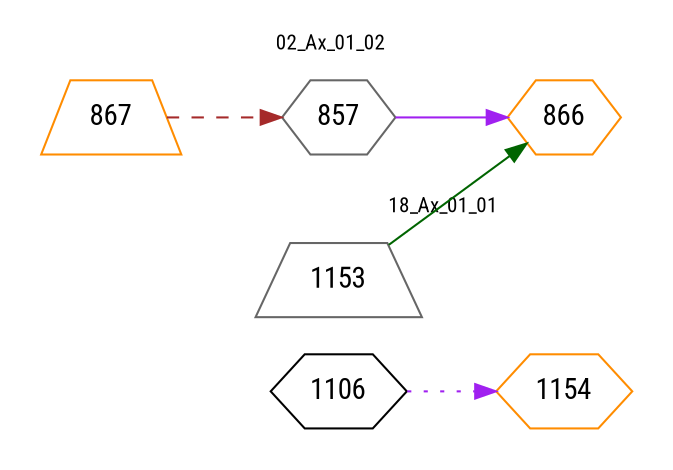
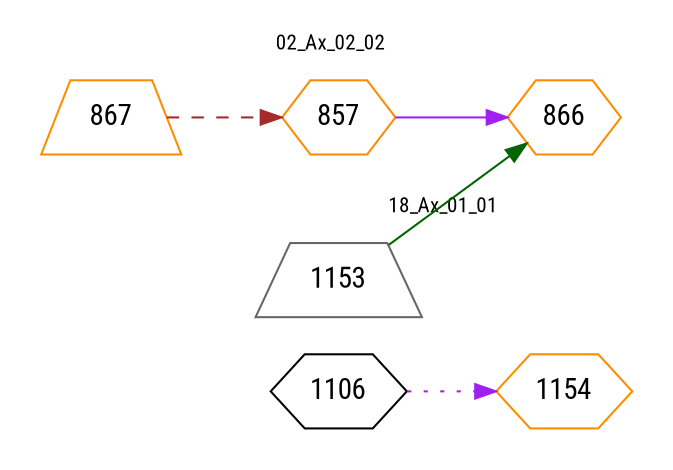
(331, 44) -> (331, 44)
(339, 117) -> (339, 117)
